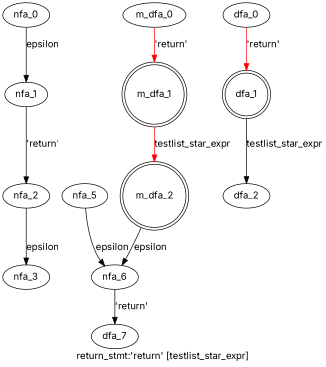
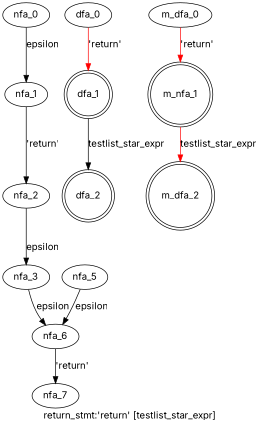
(154, 94) -> (180, 94)
(246, 196) -> (88, 196)
(134, 244) -> (33, 305)
(115, 336) -> (56, 396)
